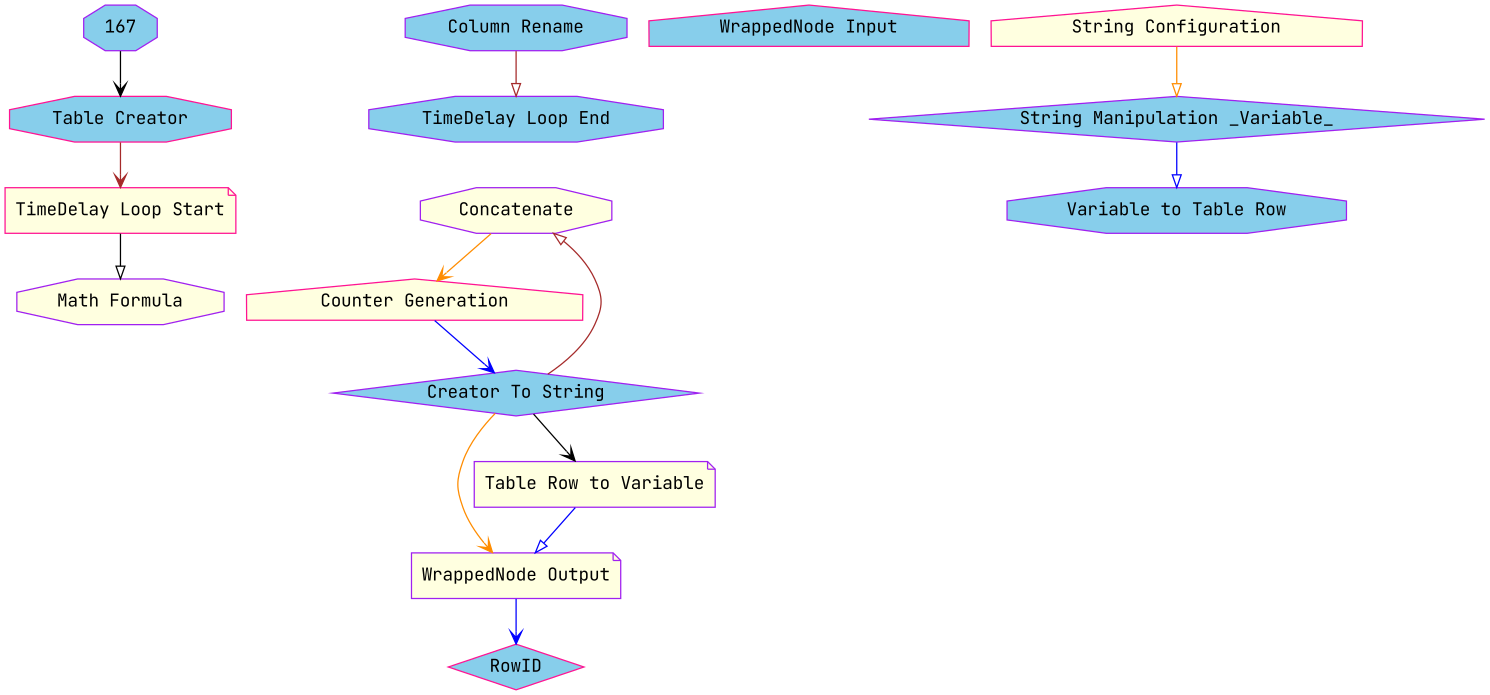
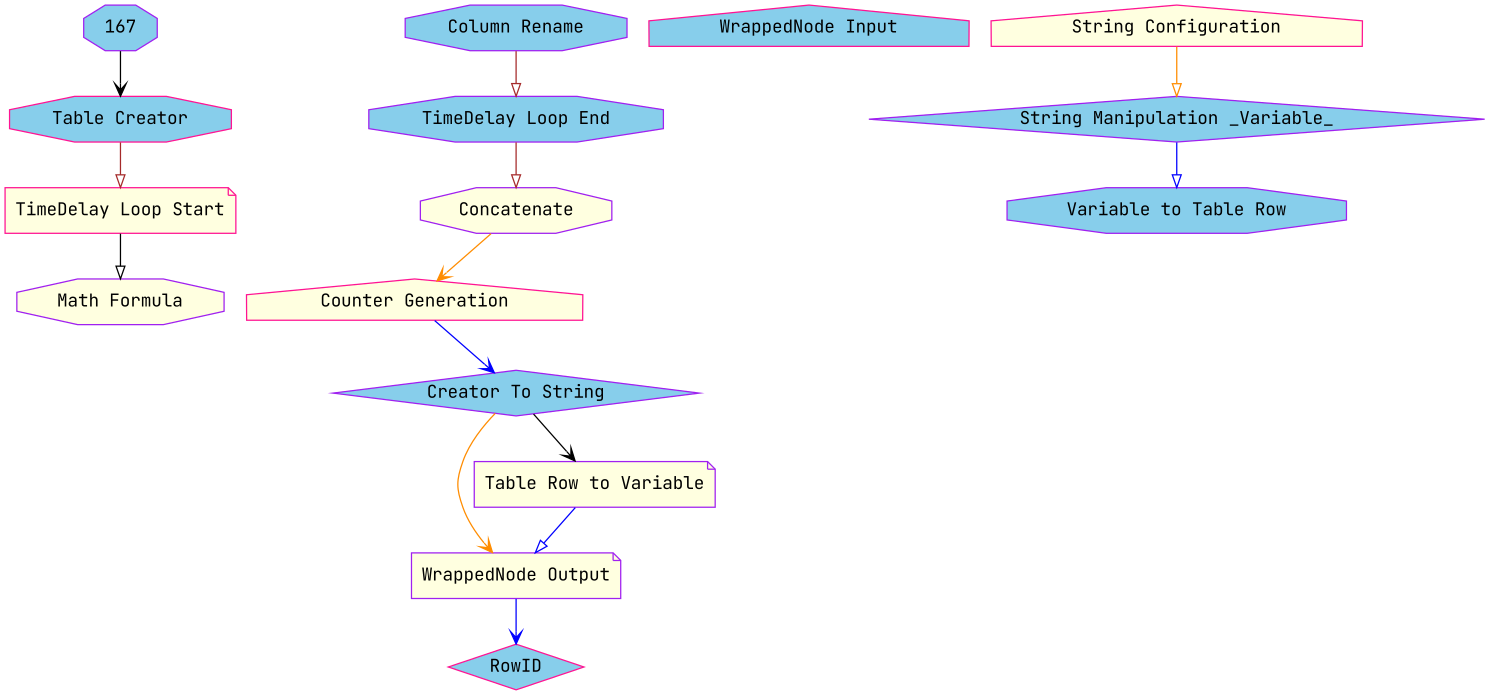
(120, 159) -> (120, 159)
(600, 312) -> (516, 159)
